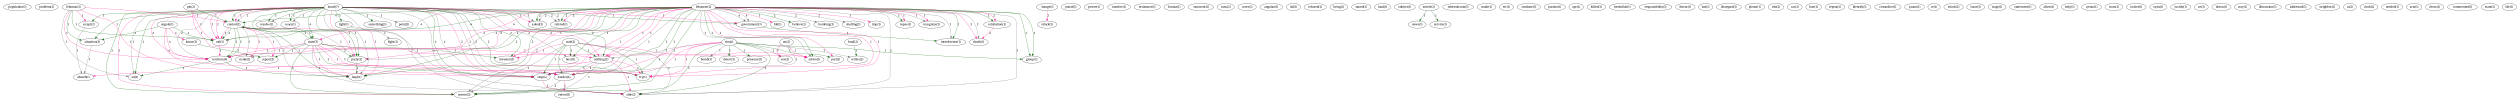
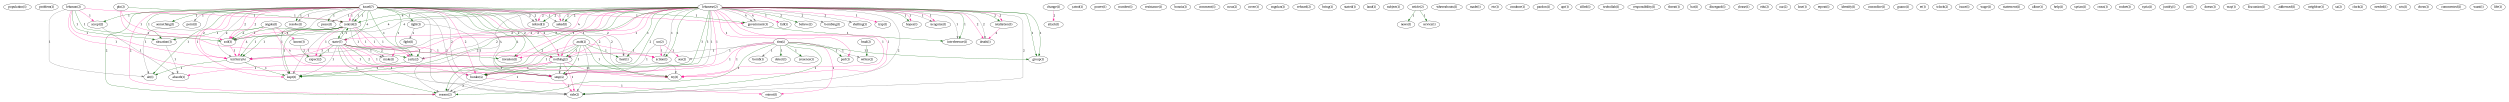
(1293, 7) -> none
(320, 64) -> (322, 67)
(651, 70) -> (833, 68)
